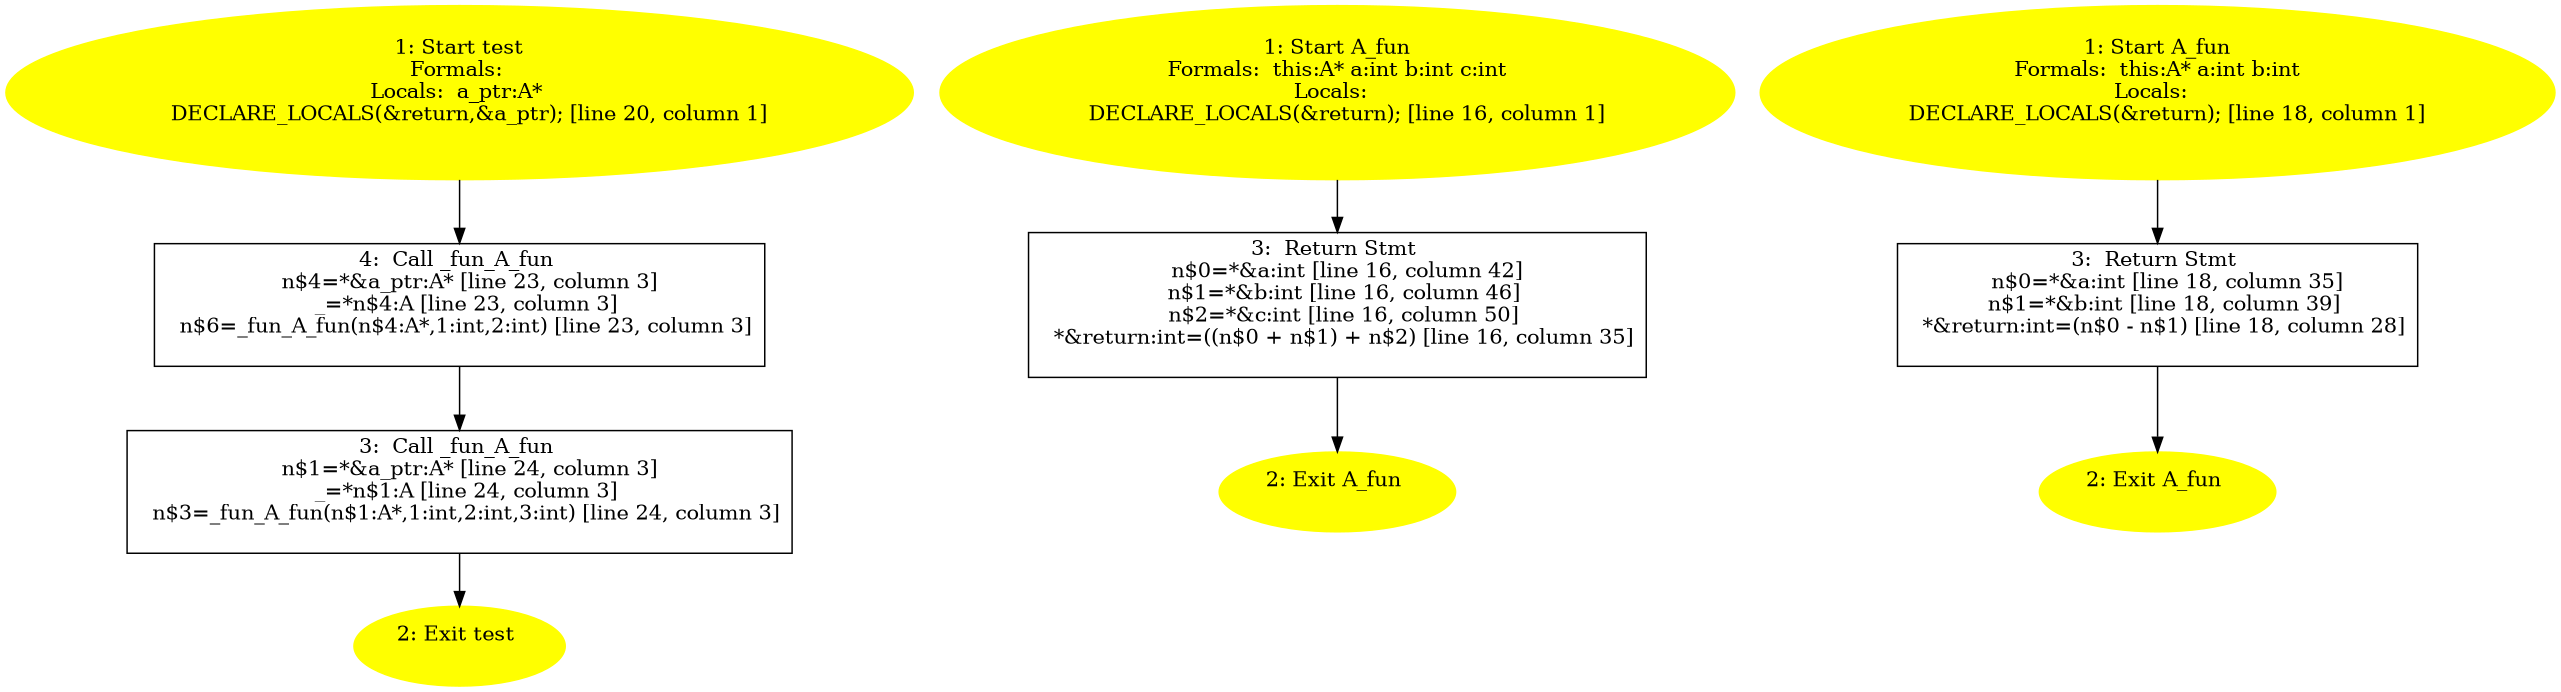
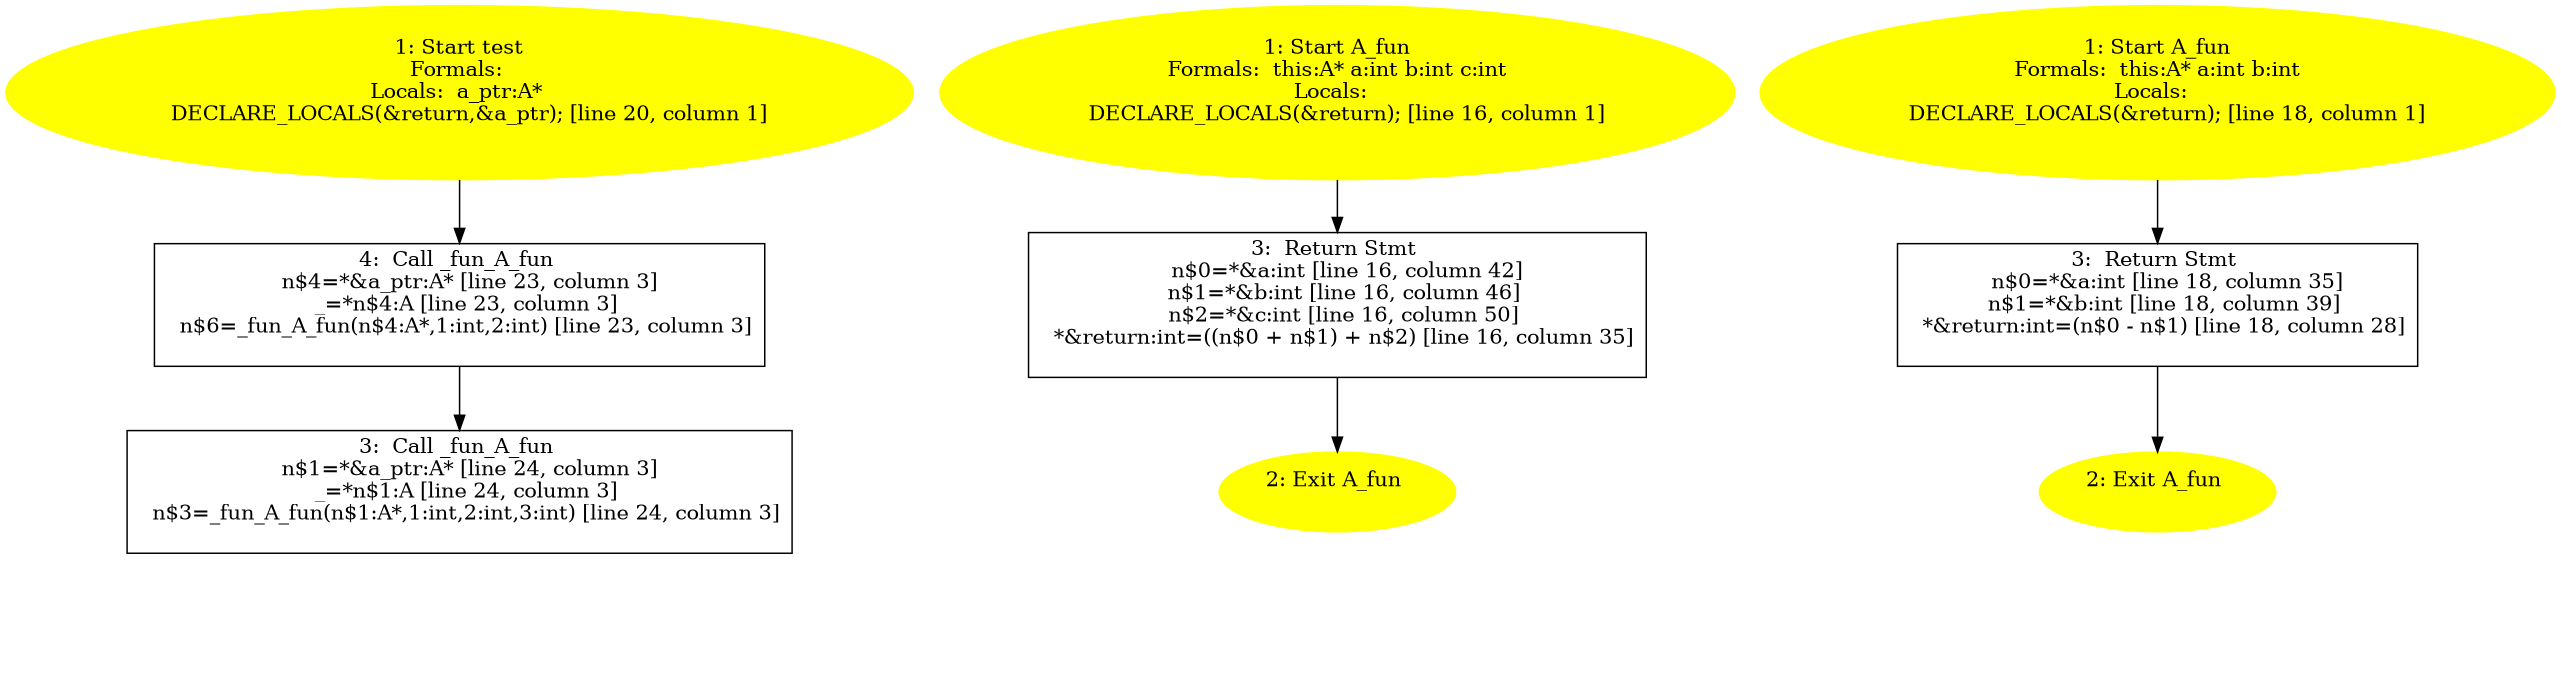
(460, 646) -> none
